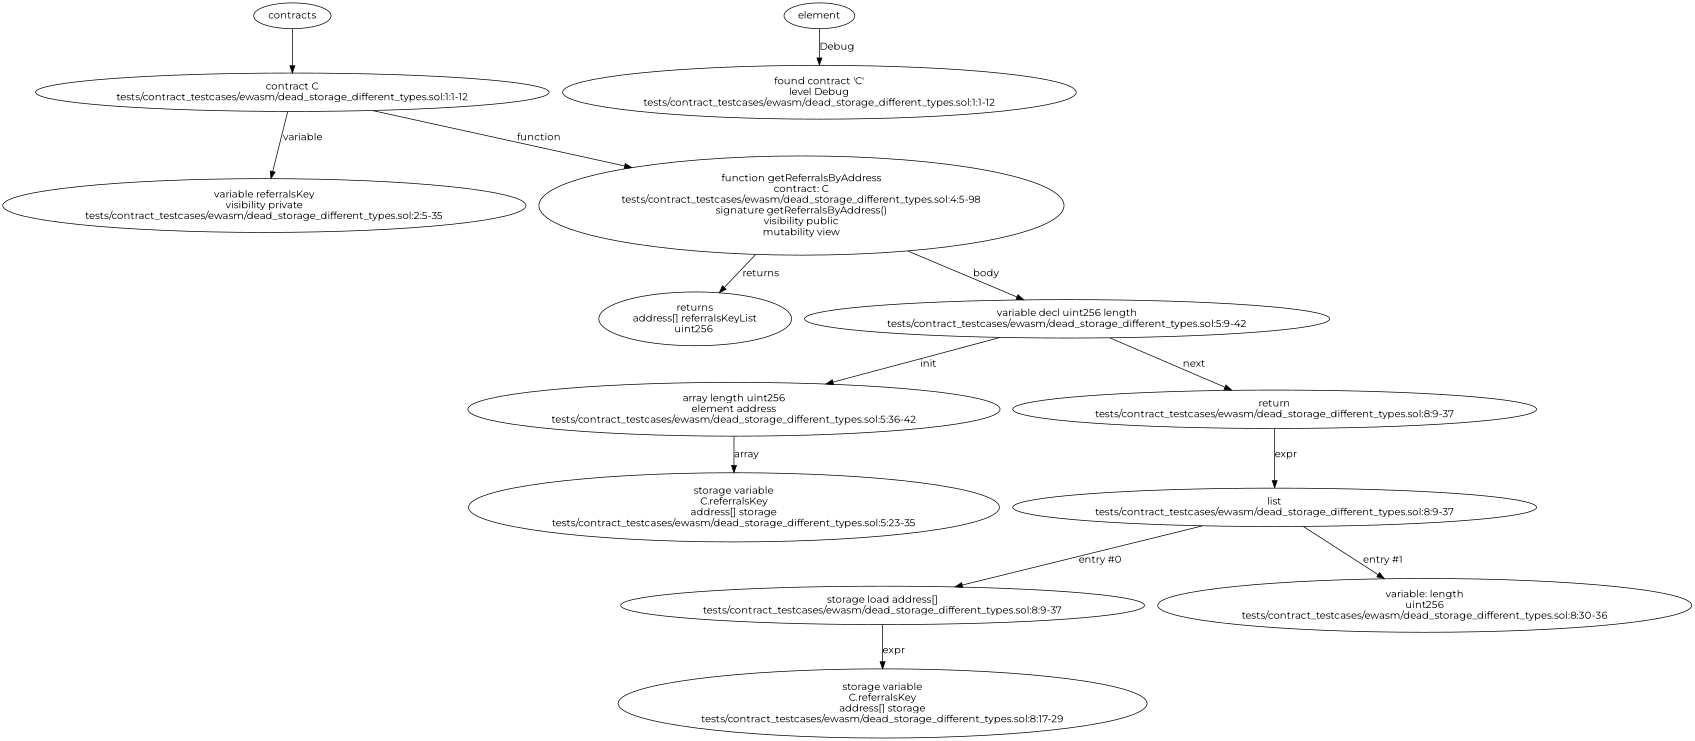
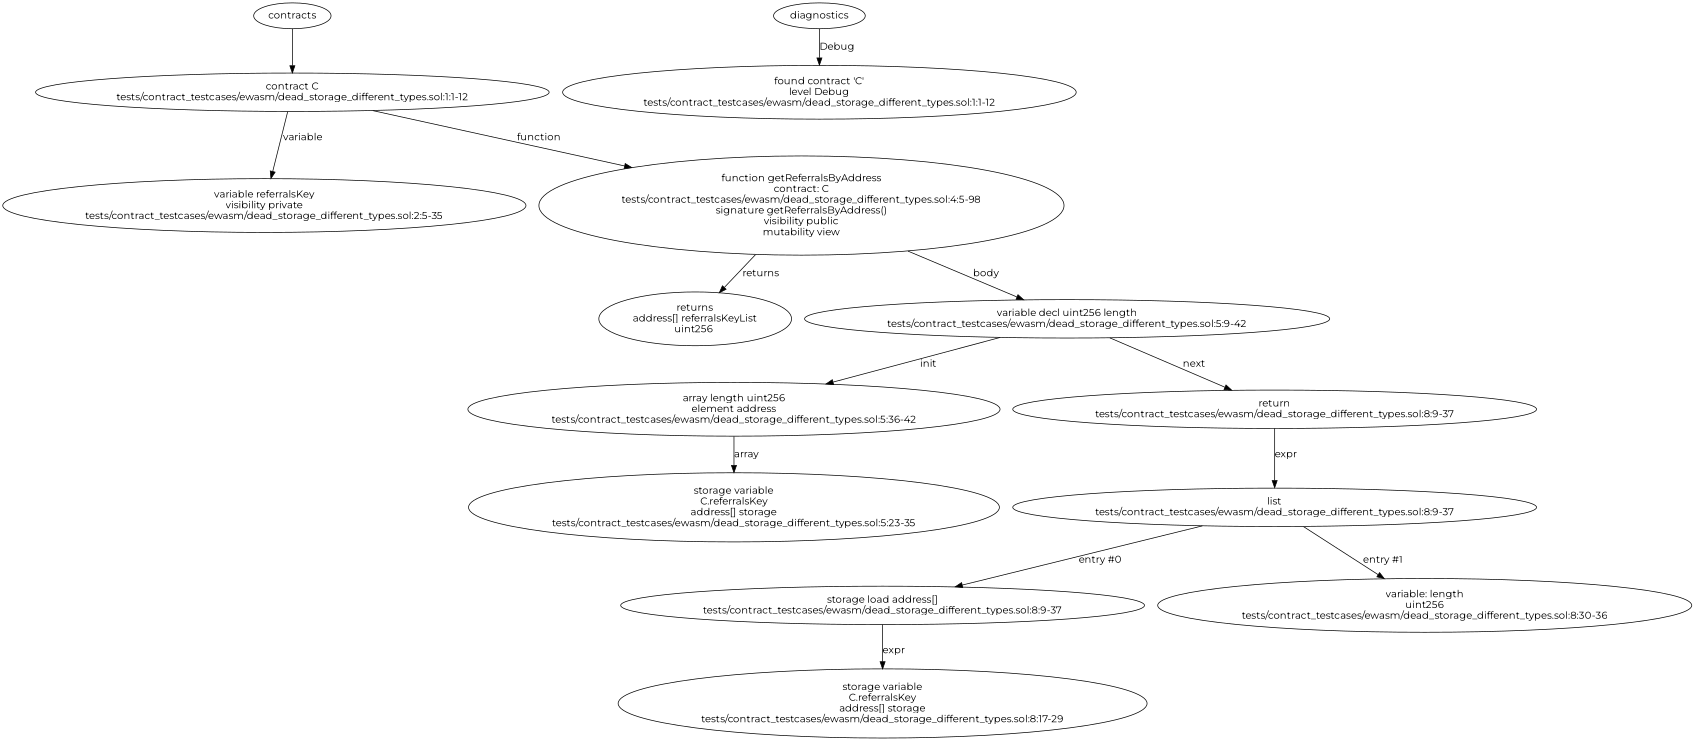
(819, 16) -> (819, 16)
